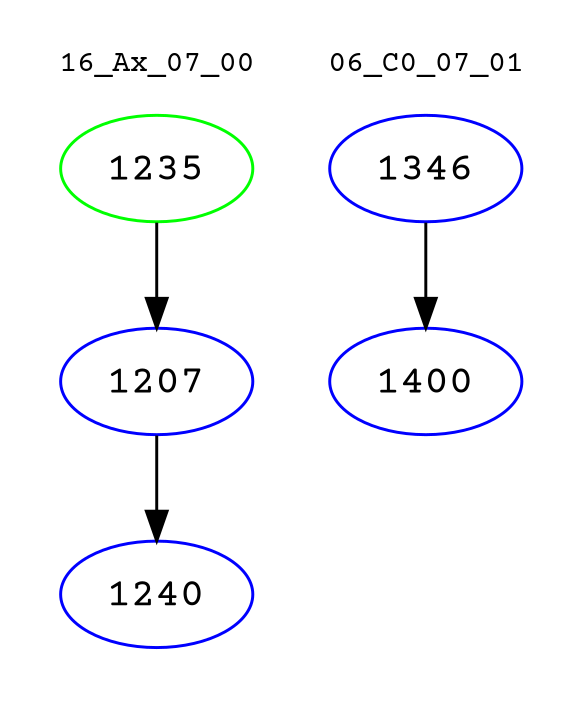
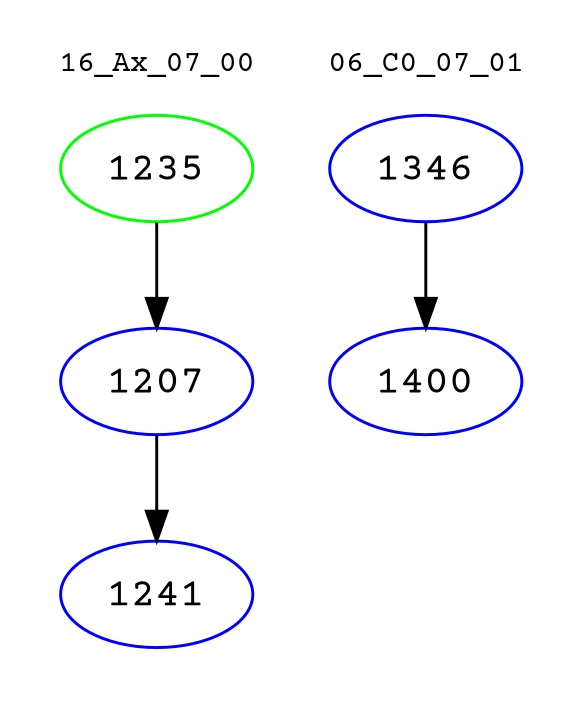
(157, 594) -> (157, 594)
